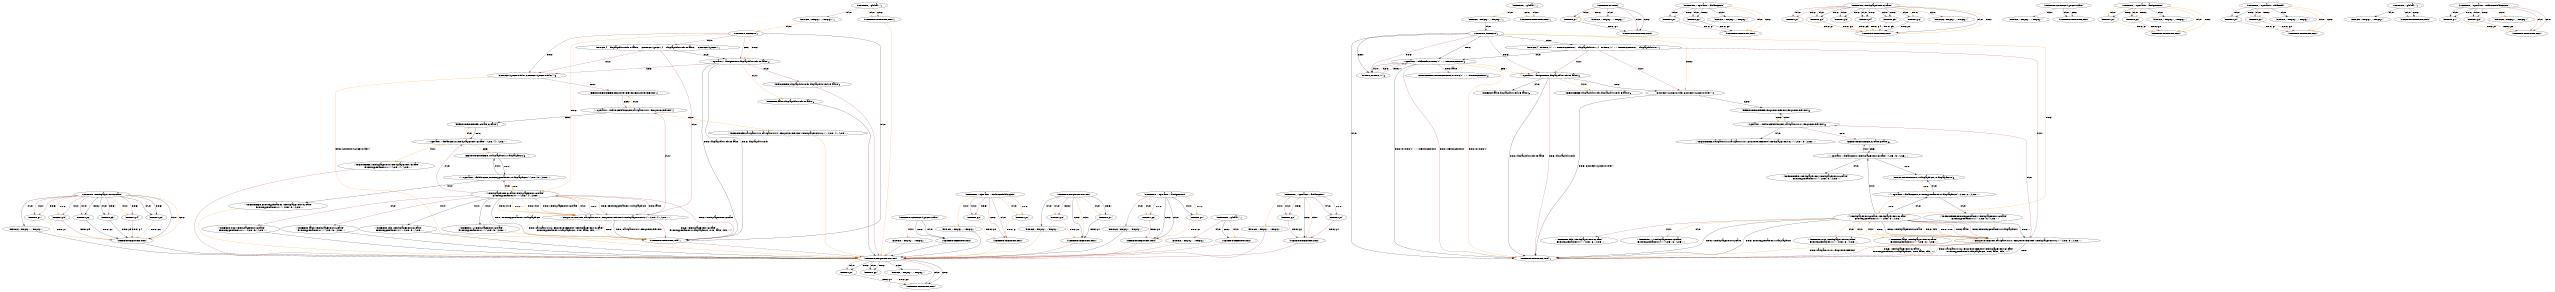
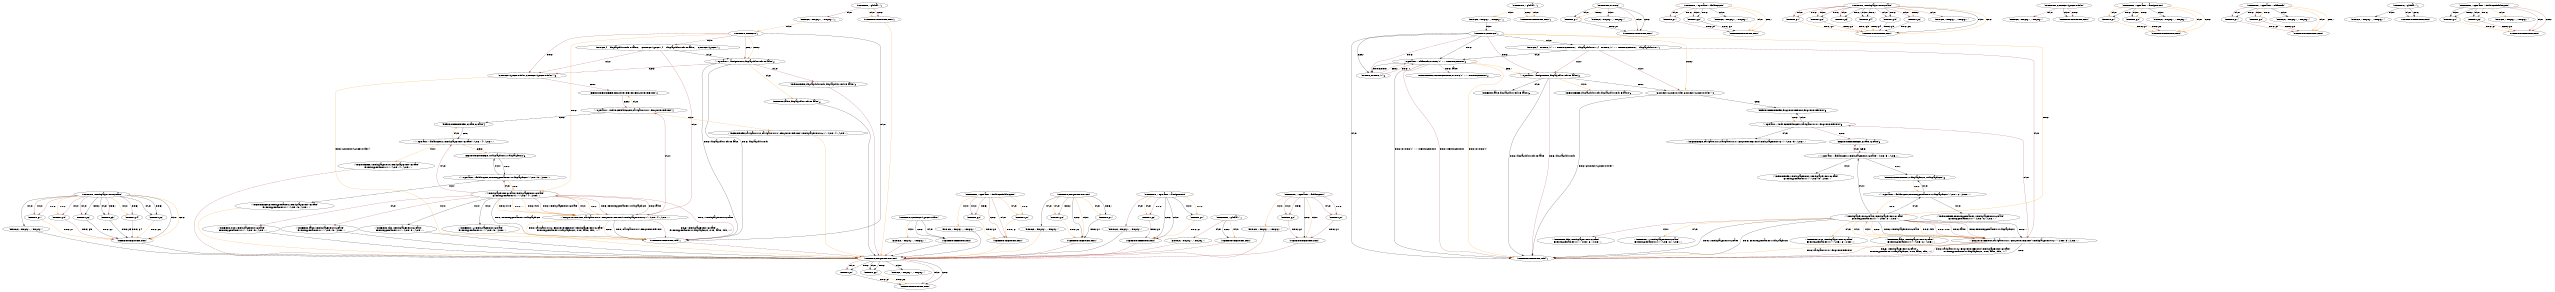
(1376, 69) -> (1381, 69)
